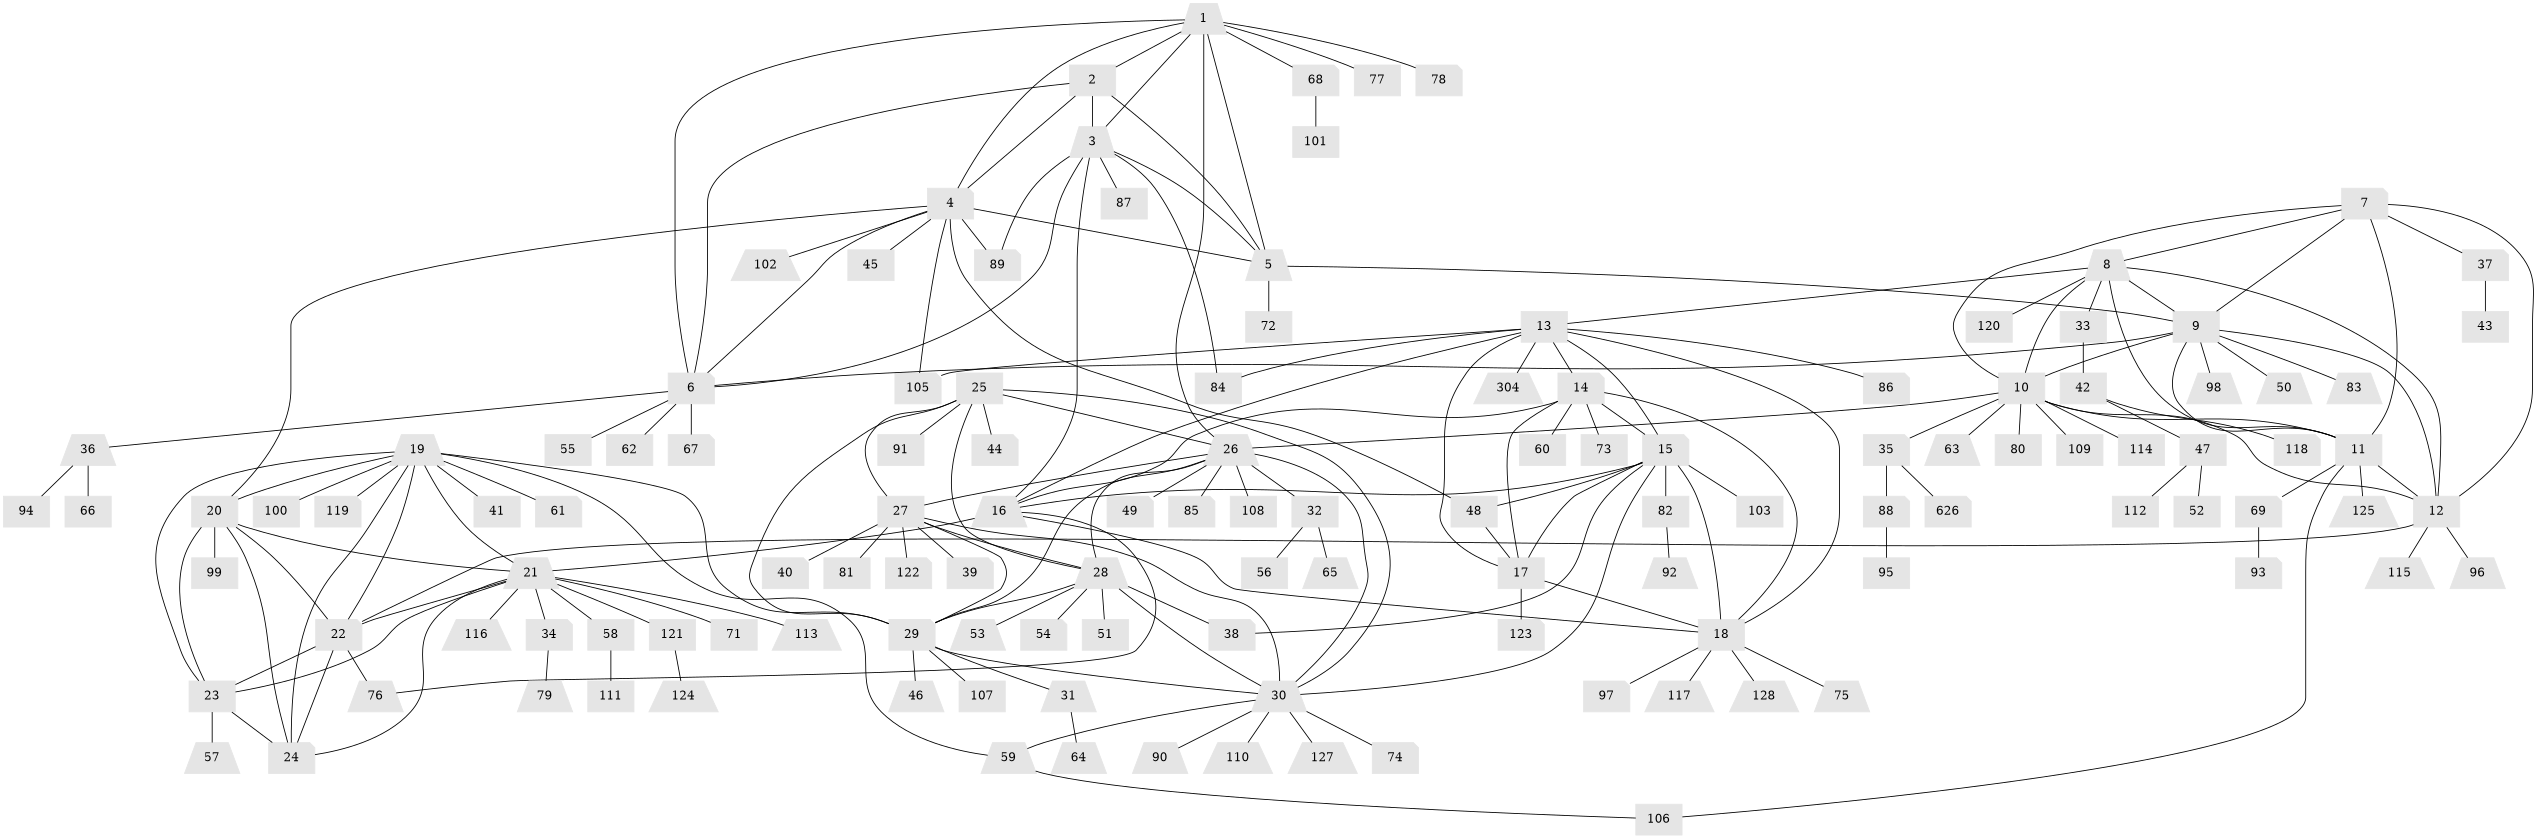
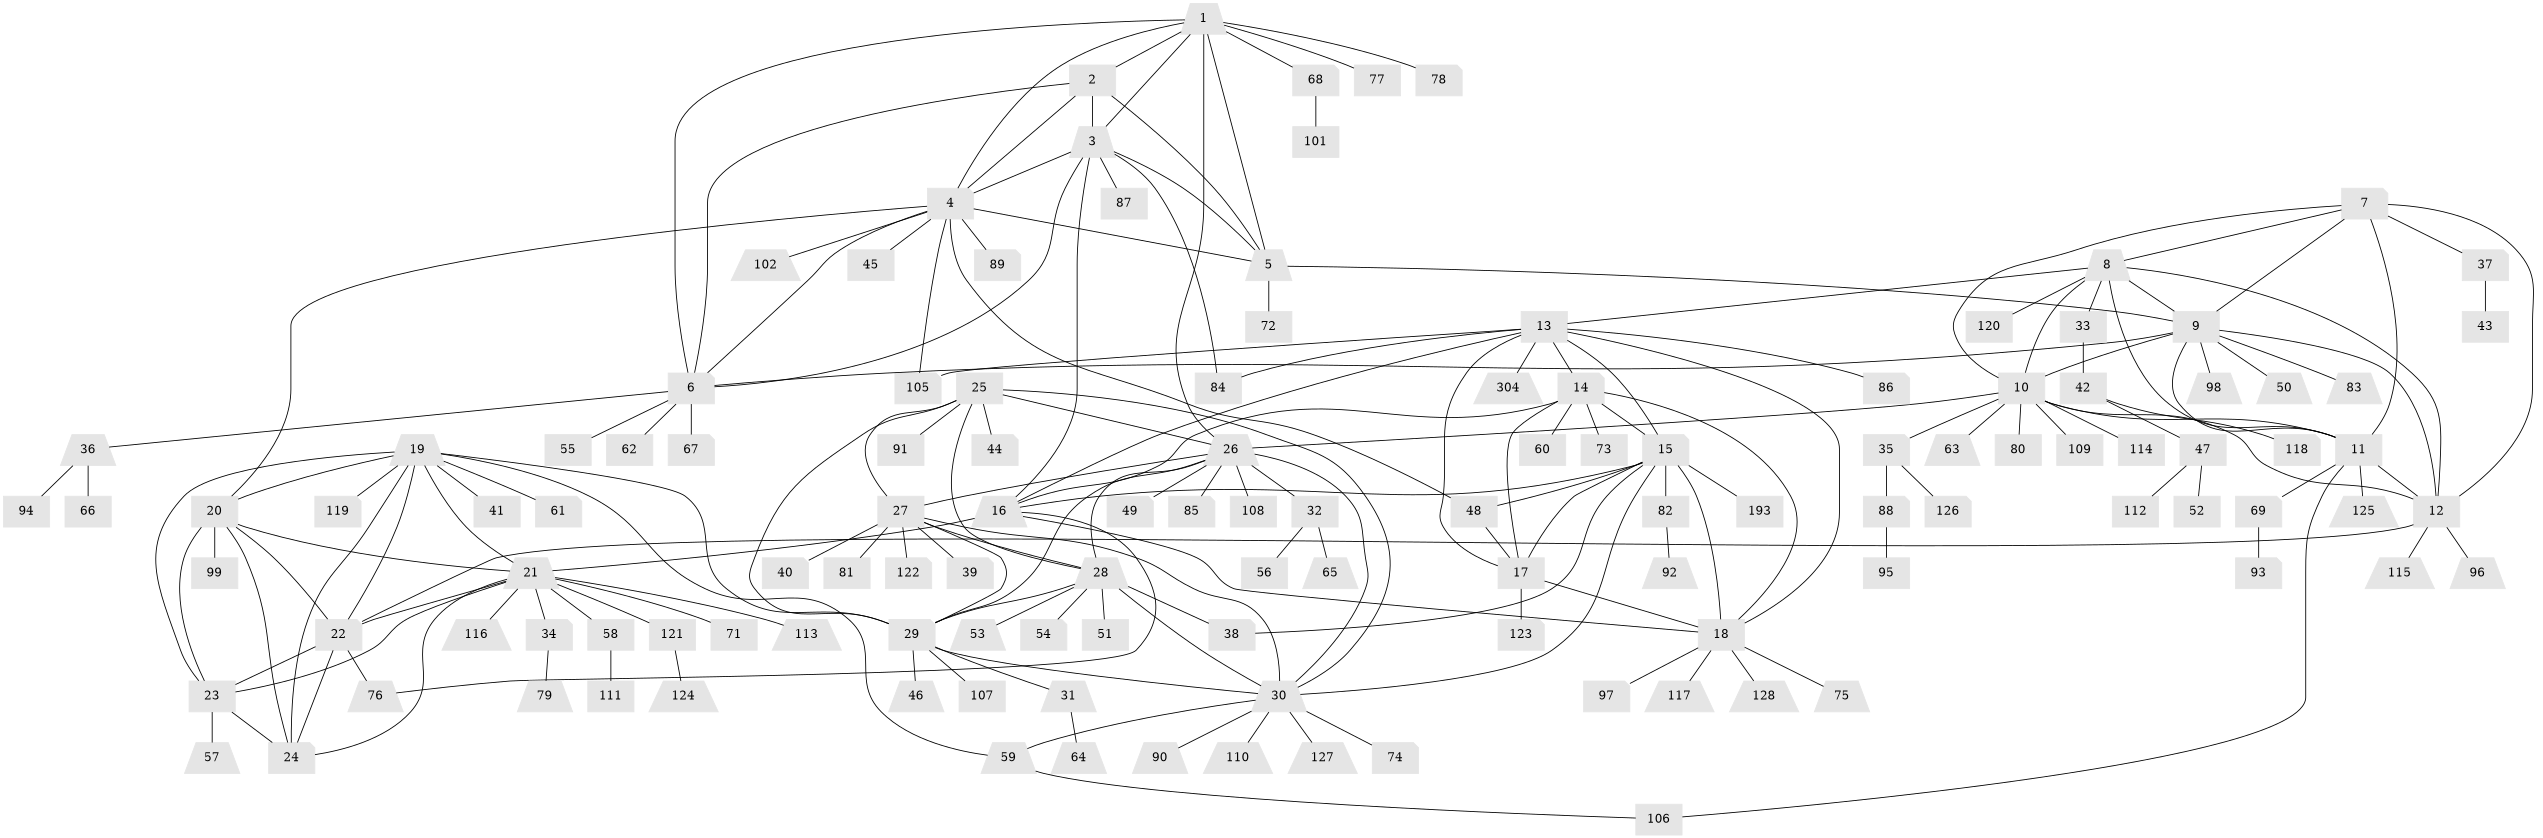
(1027, 196) -> (1022, 172)
(276, 512) -> none
(1760, 512) -> (1760, 512)
(1948, 512) -> (1948, 512)
